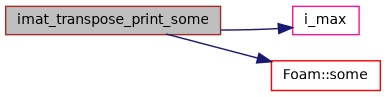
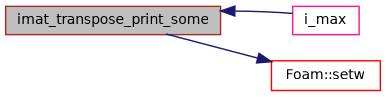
(250, 30) -> (264, 12)
(326, 76) -> (326, 76)
